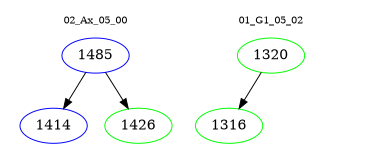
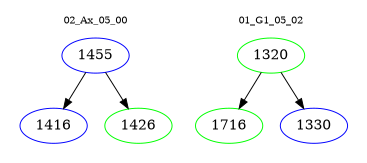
(96, 56) -> (96, 56)
(54, 126) -> (54, 126)
(229, 126) -> (229, 126)
none -> (314, 126)
